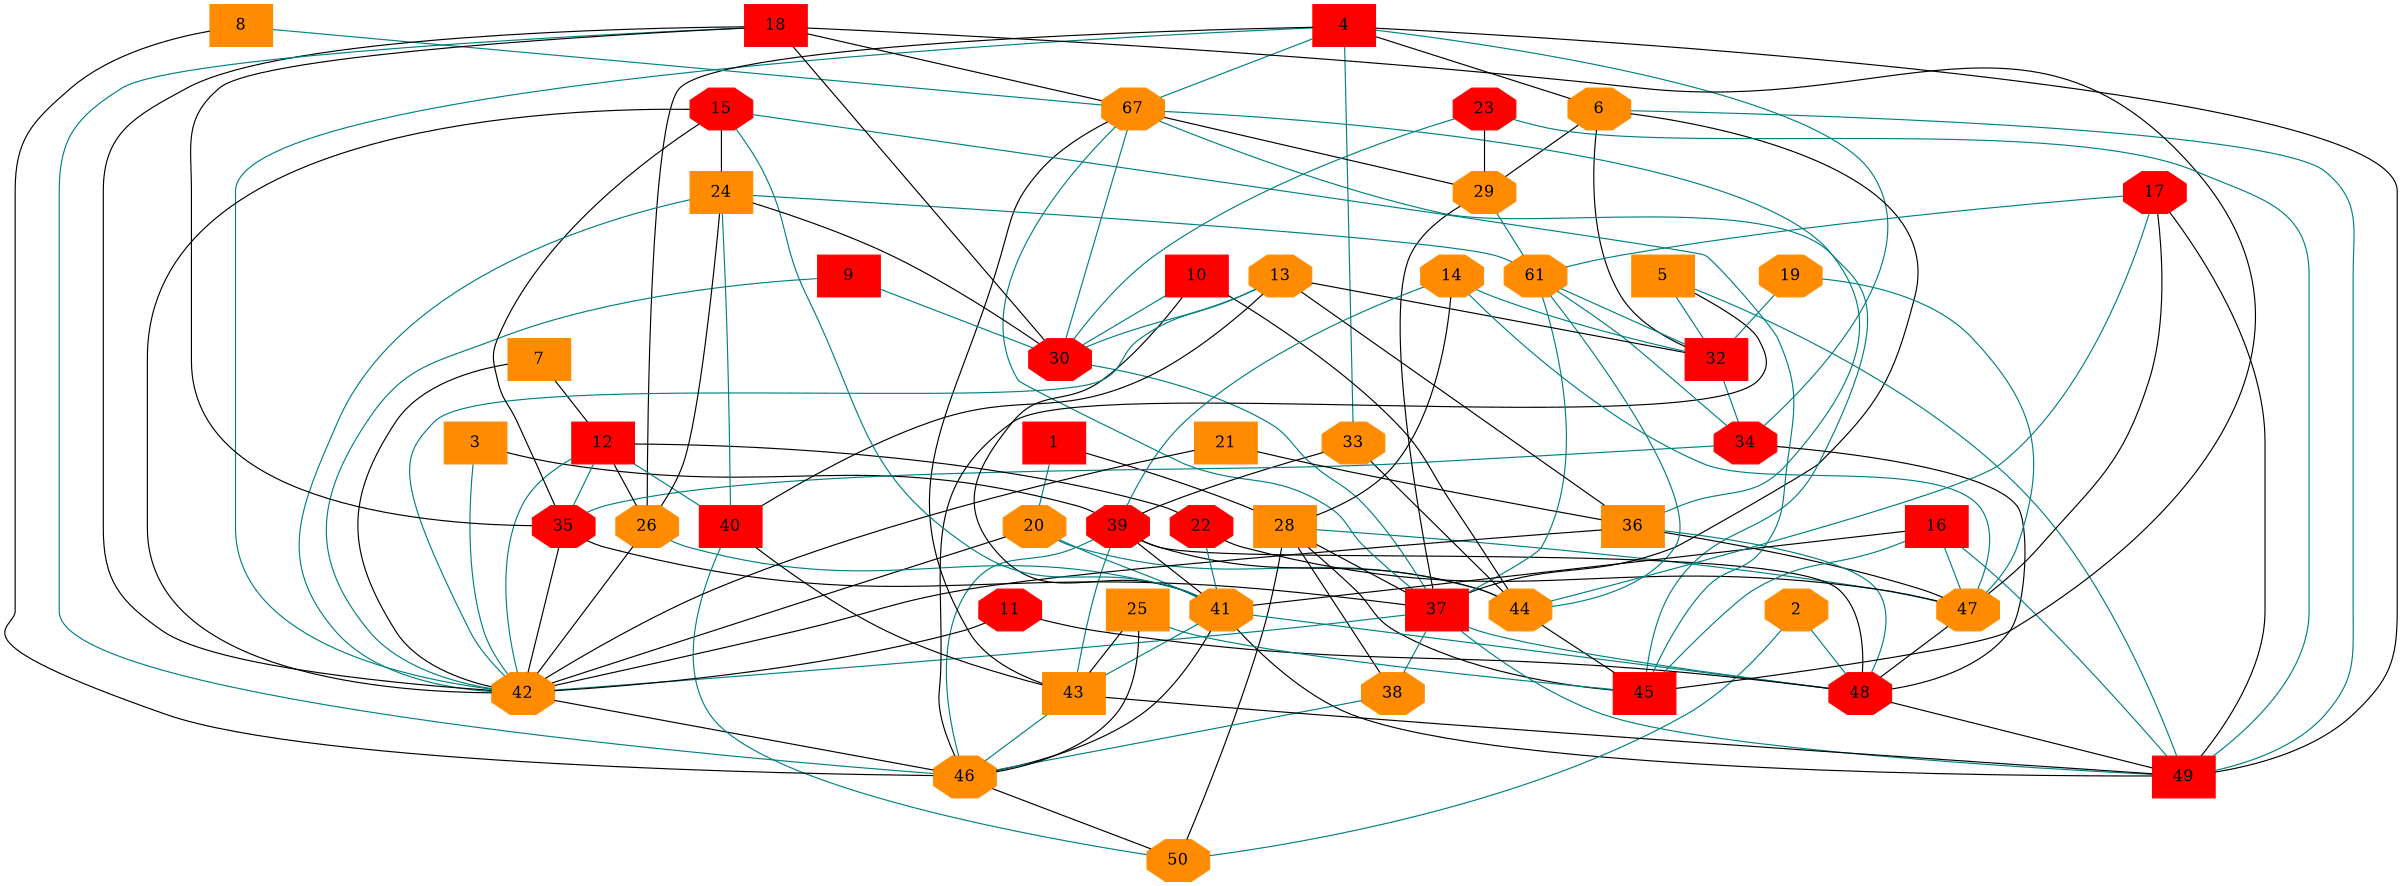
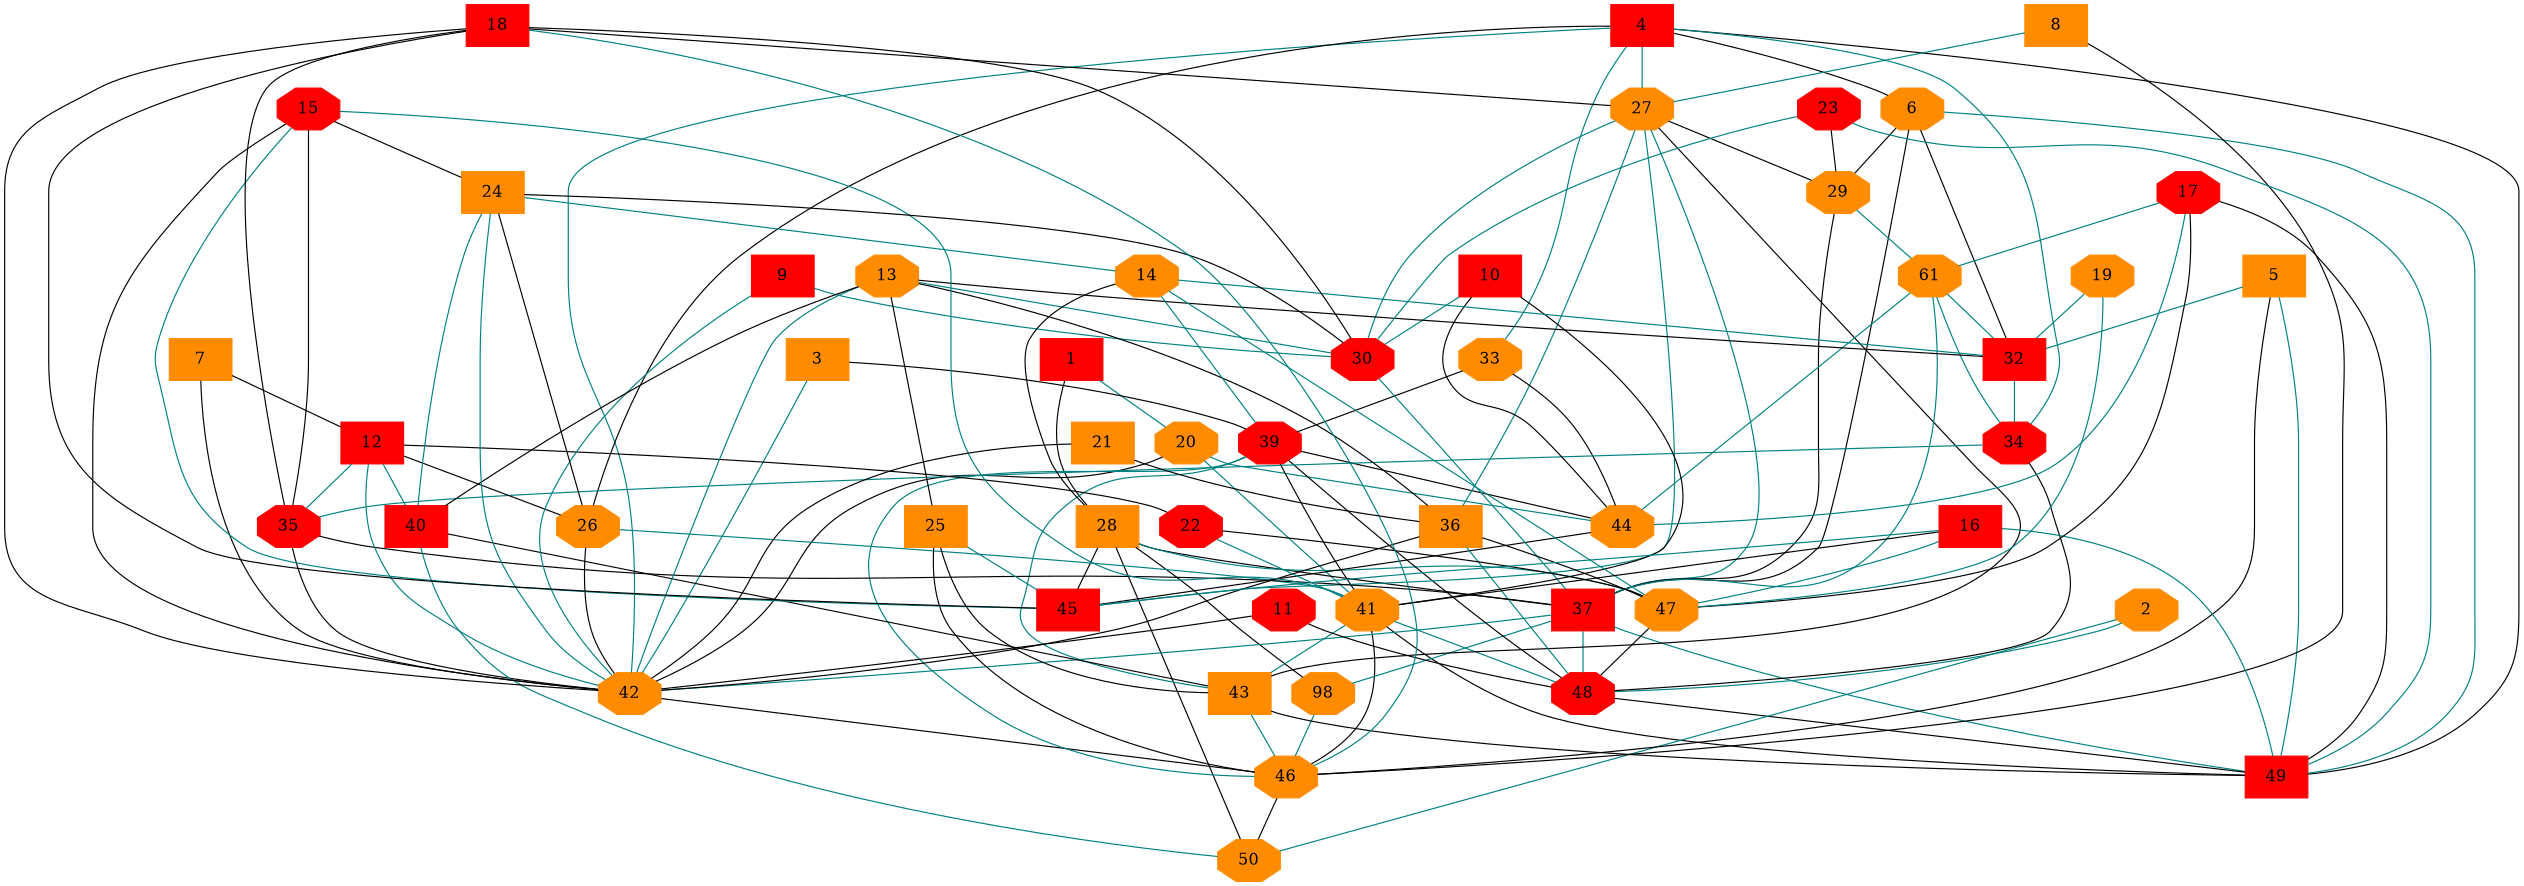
(1133, 109) -> (1642, 109)
(1134, 220) -> (820, 234)
none -> (912, 401)
(1393, 694) -> (1323, 694)
